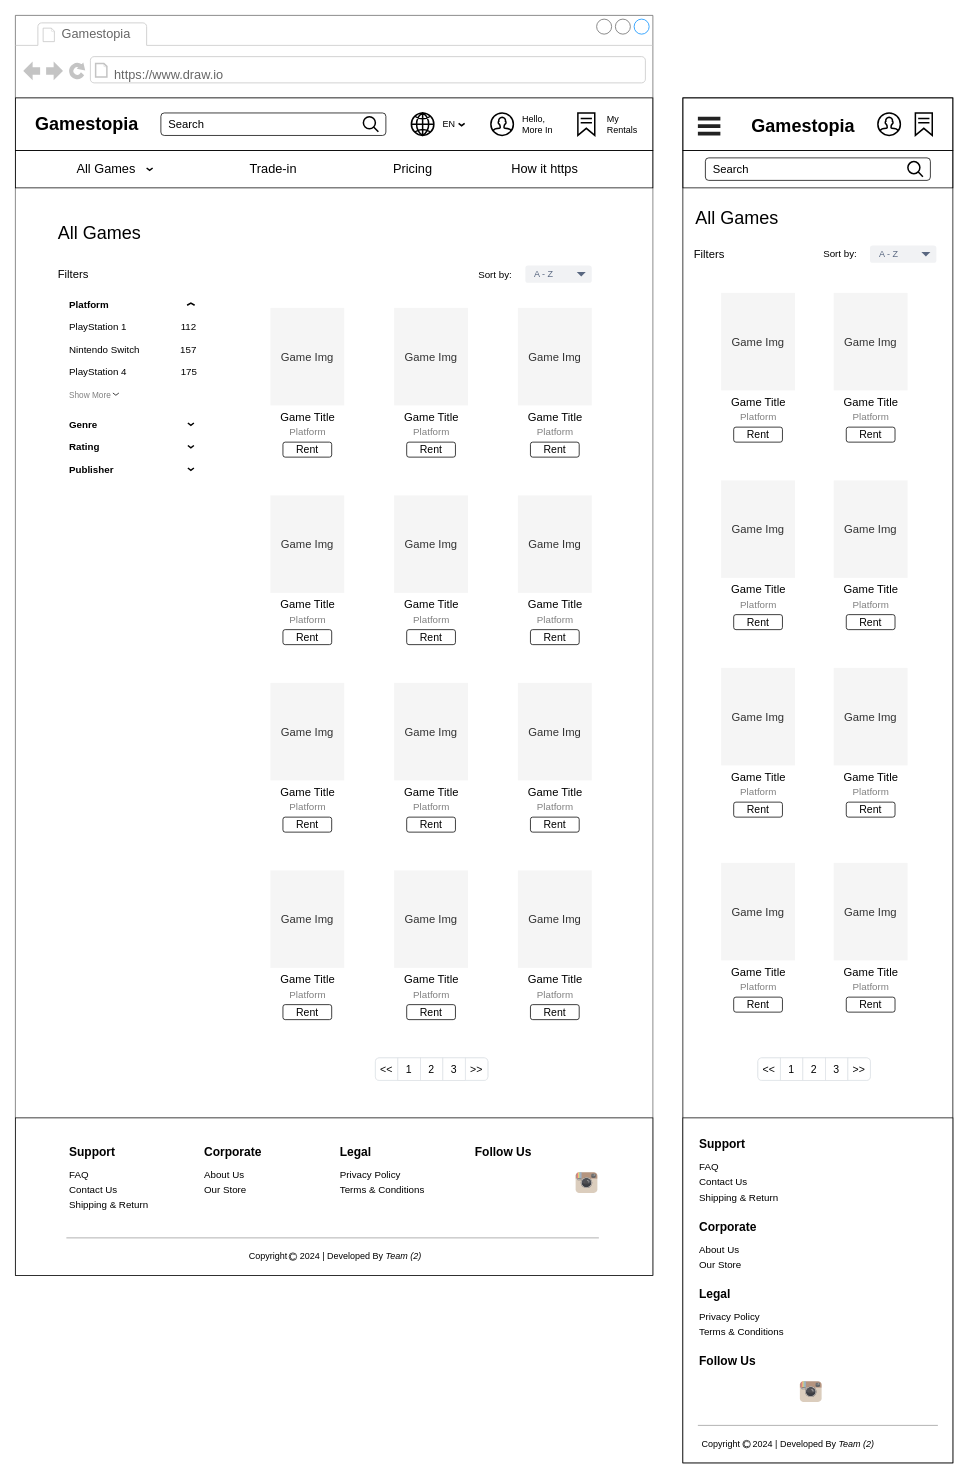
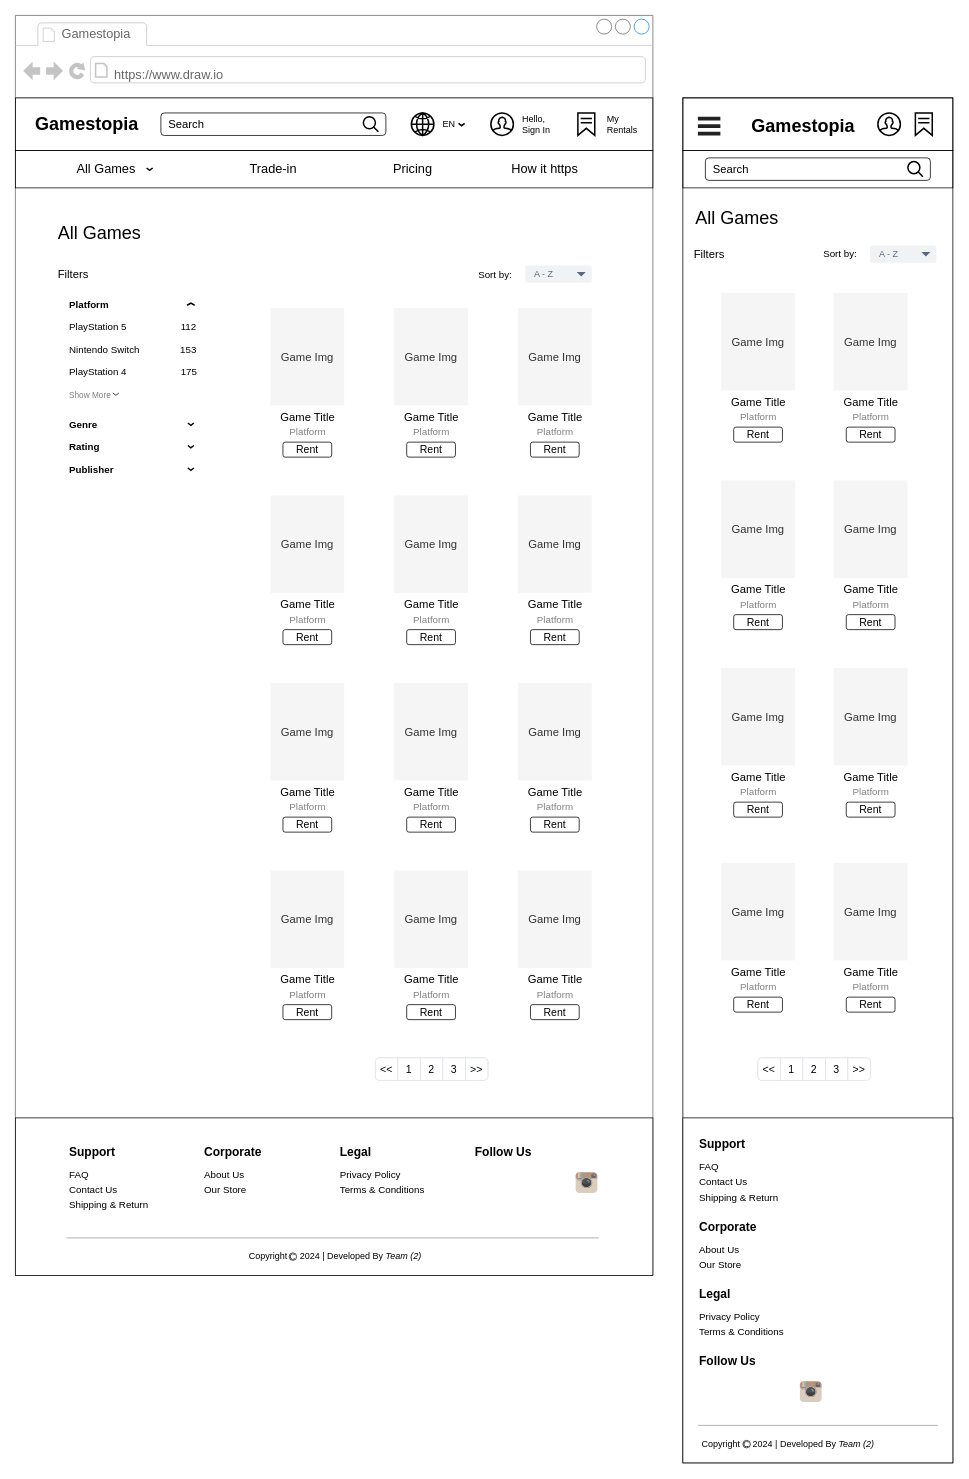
(539, 124) -> (538, 124)
(136, 327) -> (136, 327)
(136, 349) -> (136, 349)
